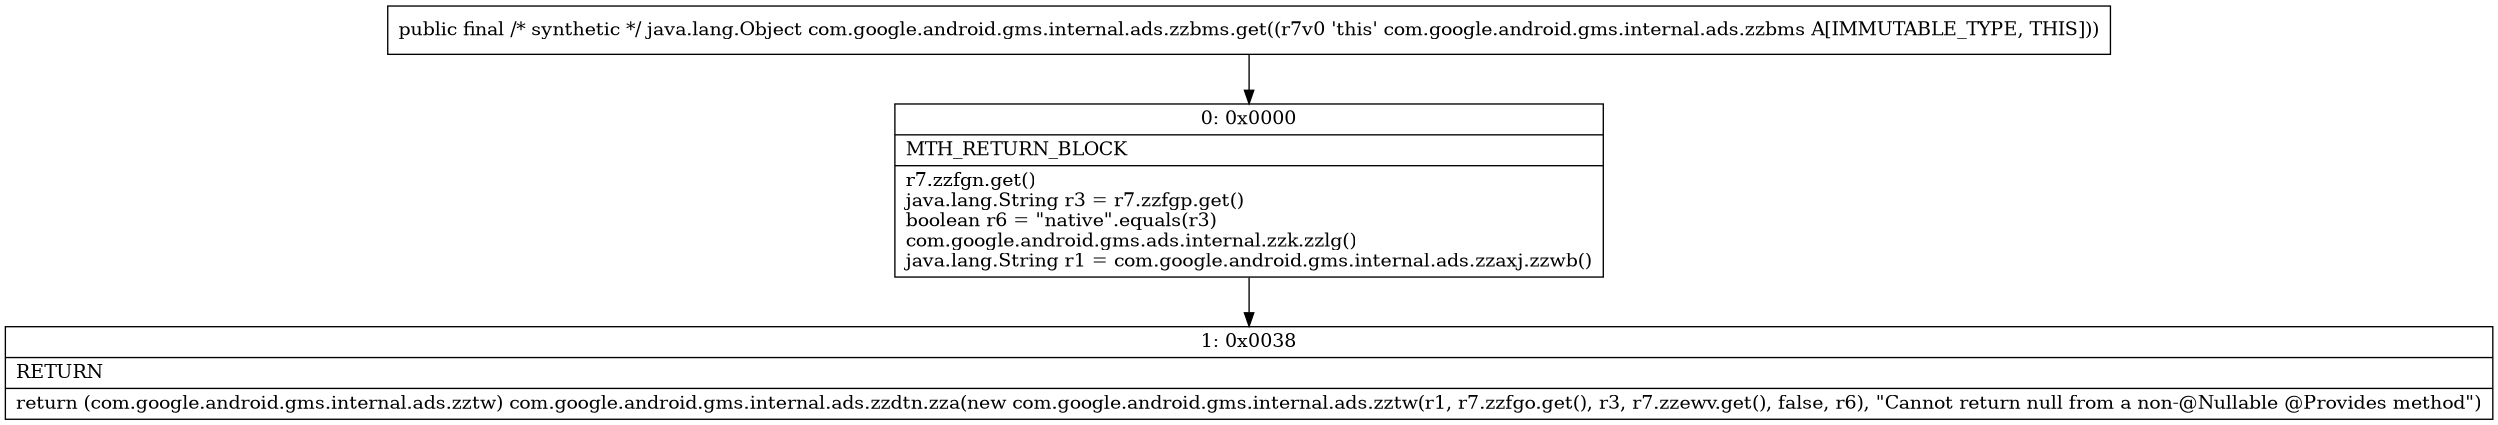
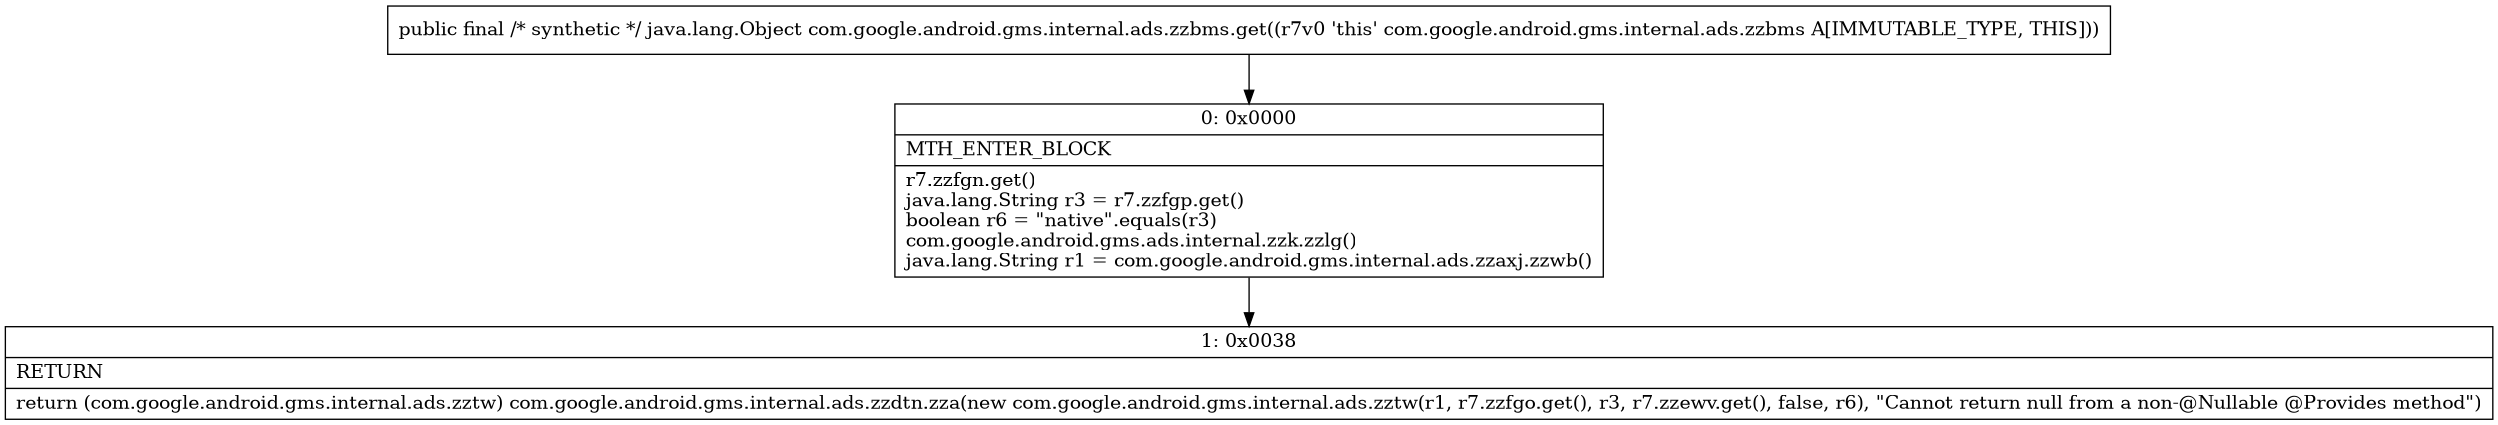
(1017, 150) -> (1009, 150)
